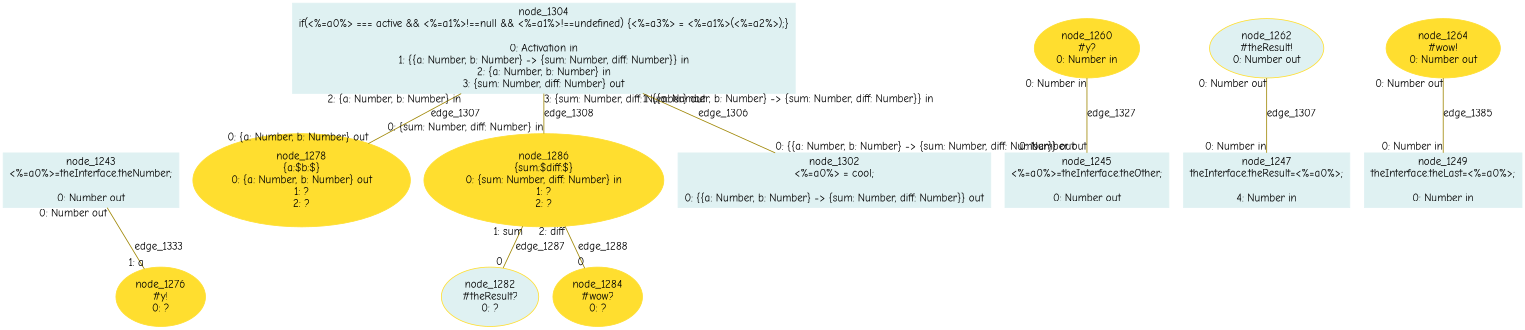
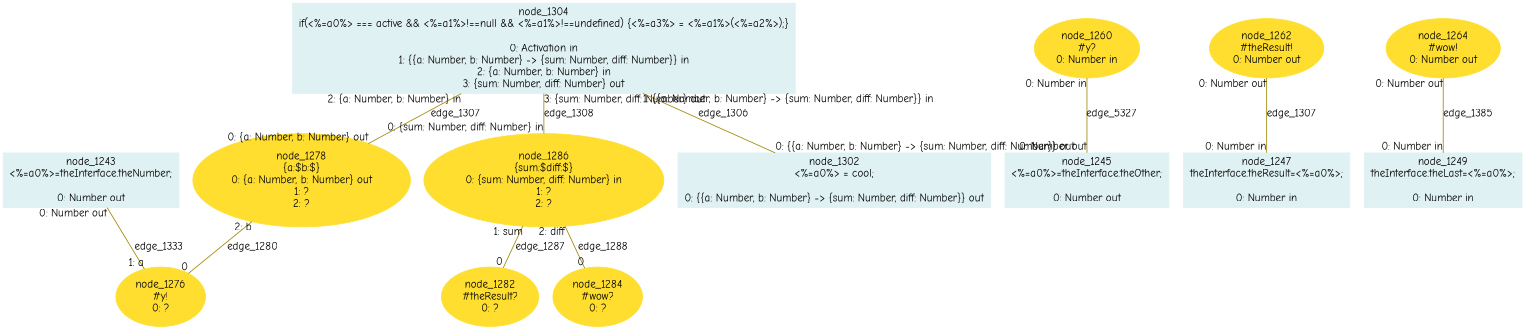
(1267, 48) -> (1267, 48)
(1112, 114) -> (1112, 114)
(1267, 180) -> (1267, 180)
none -> (220, 247)
(490, 297) -> (490, 297)
